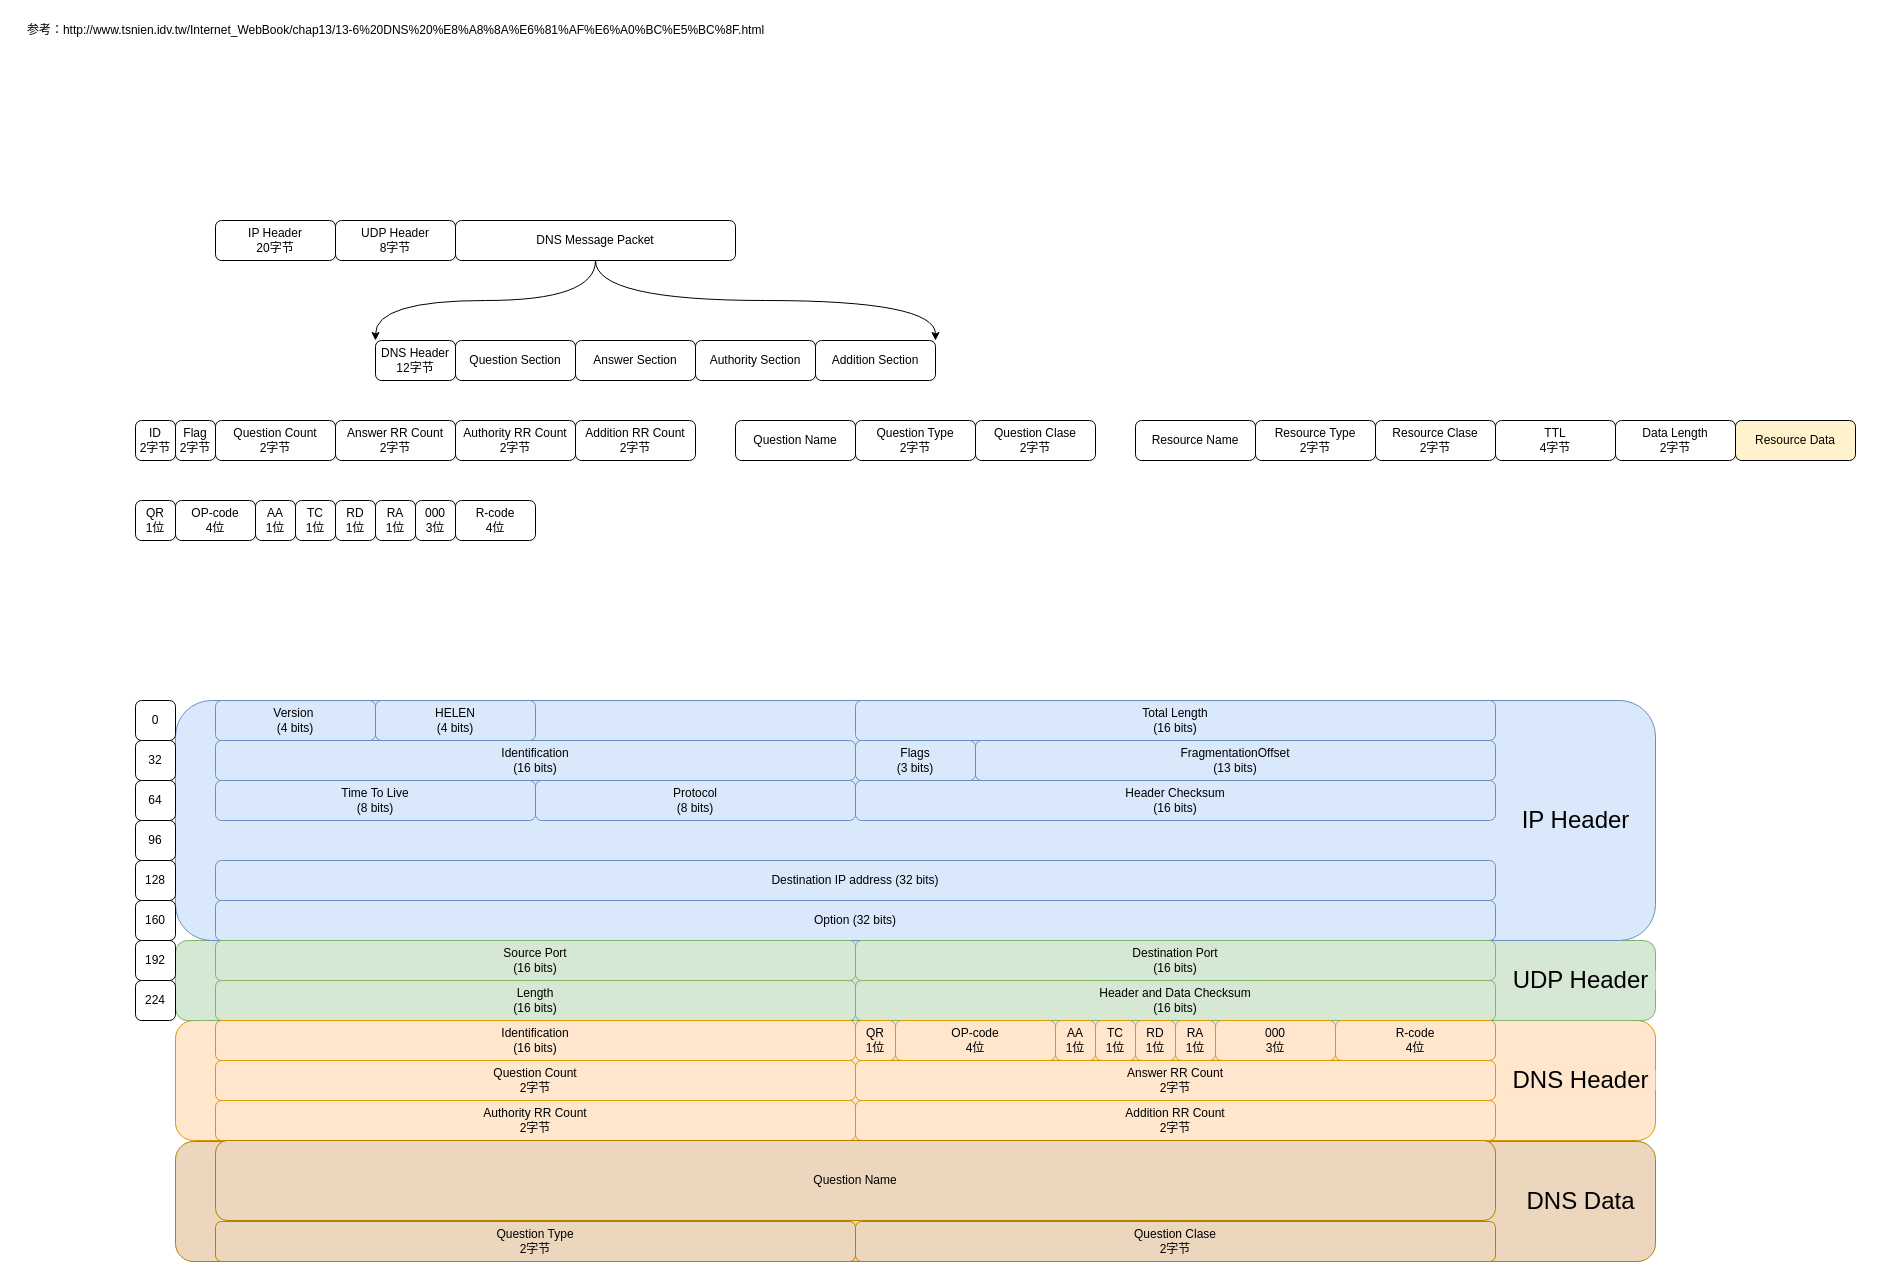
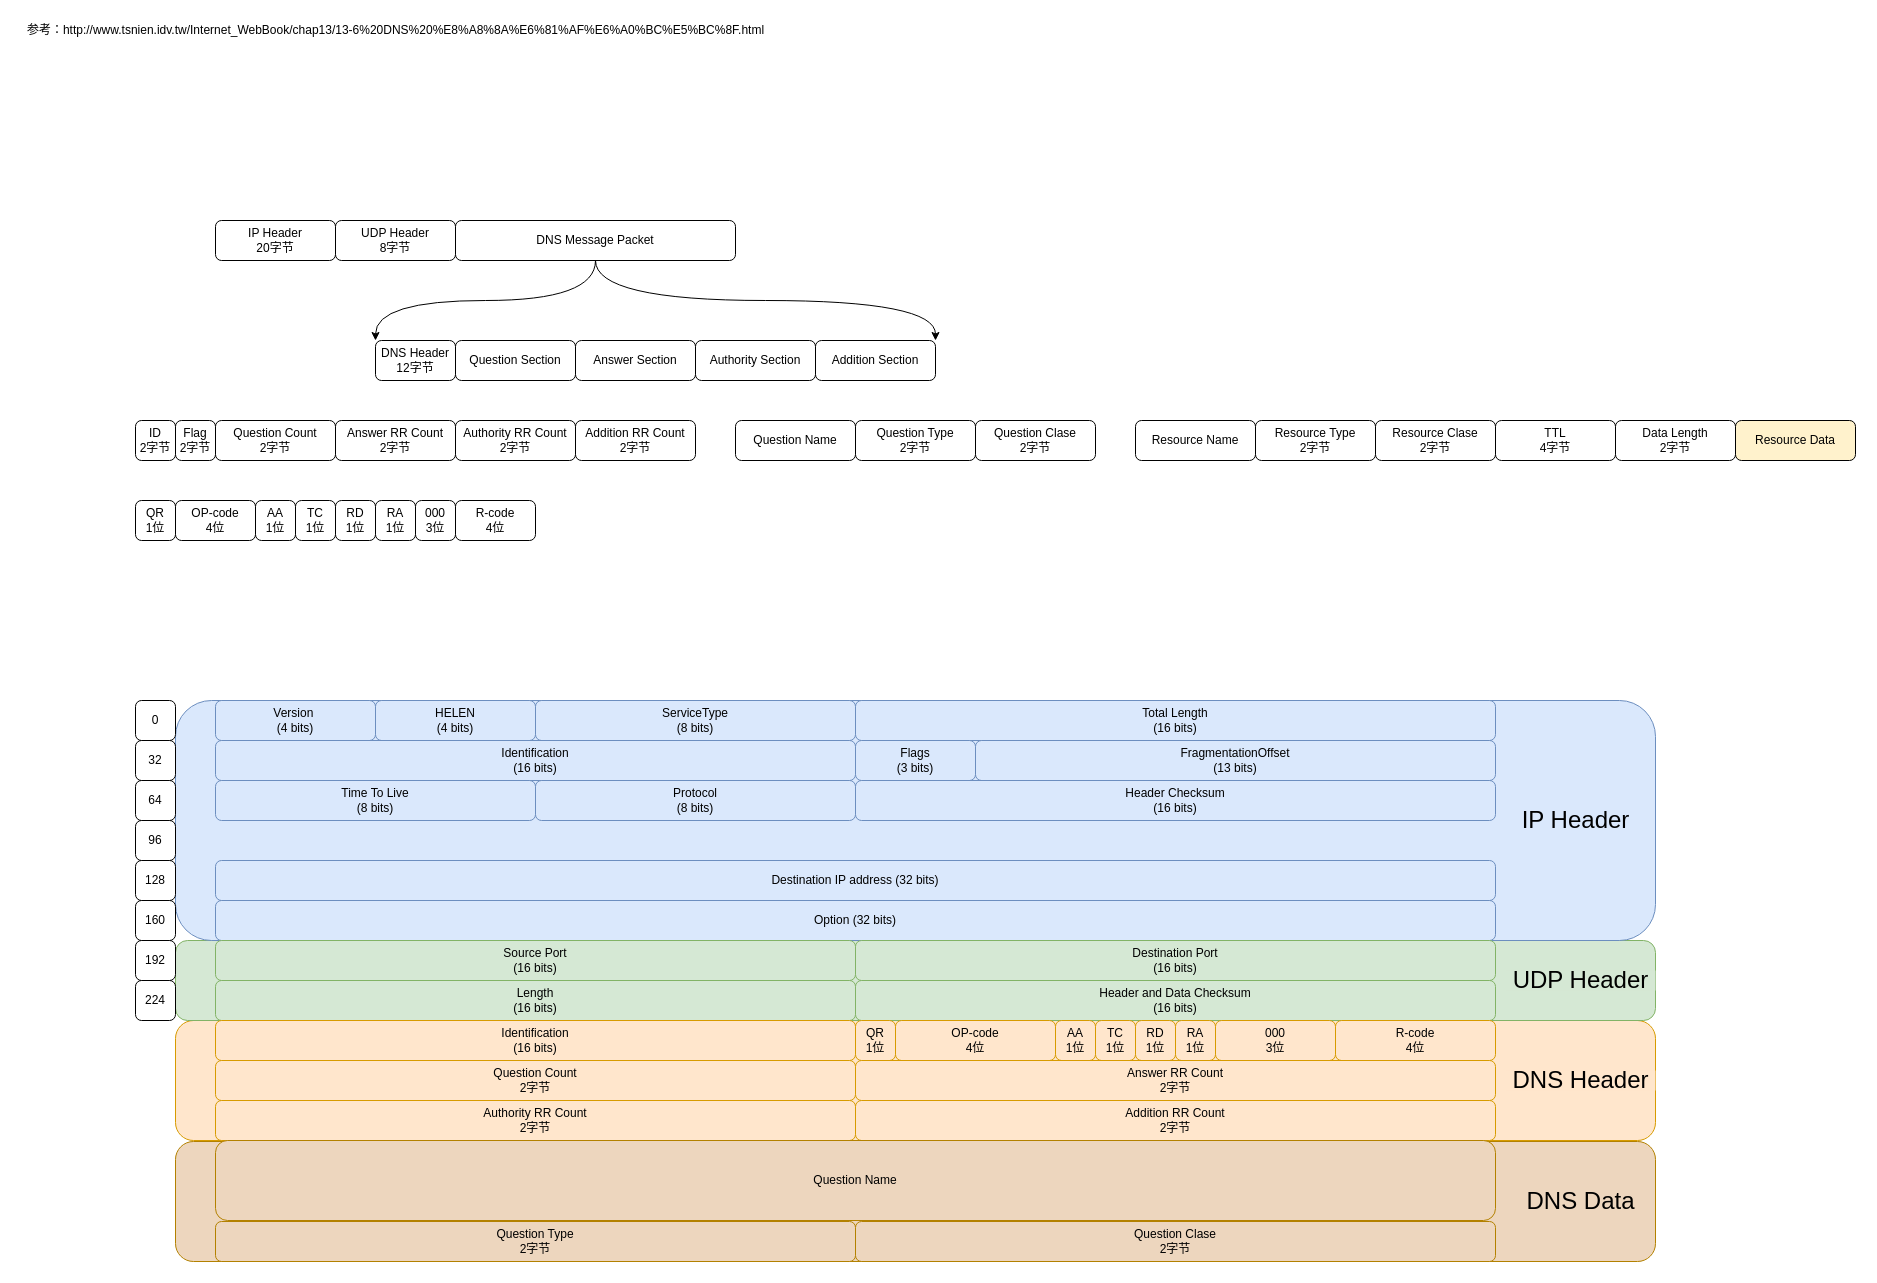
none -> (696, 721)
